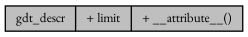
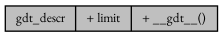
(187, 18) -> (174, 18)
